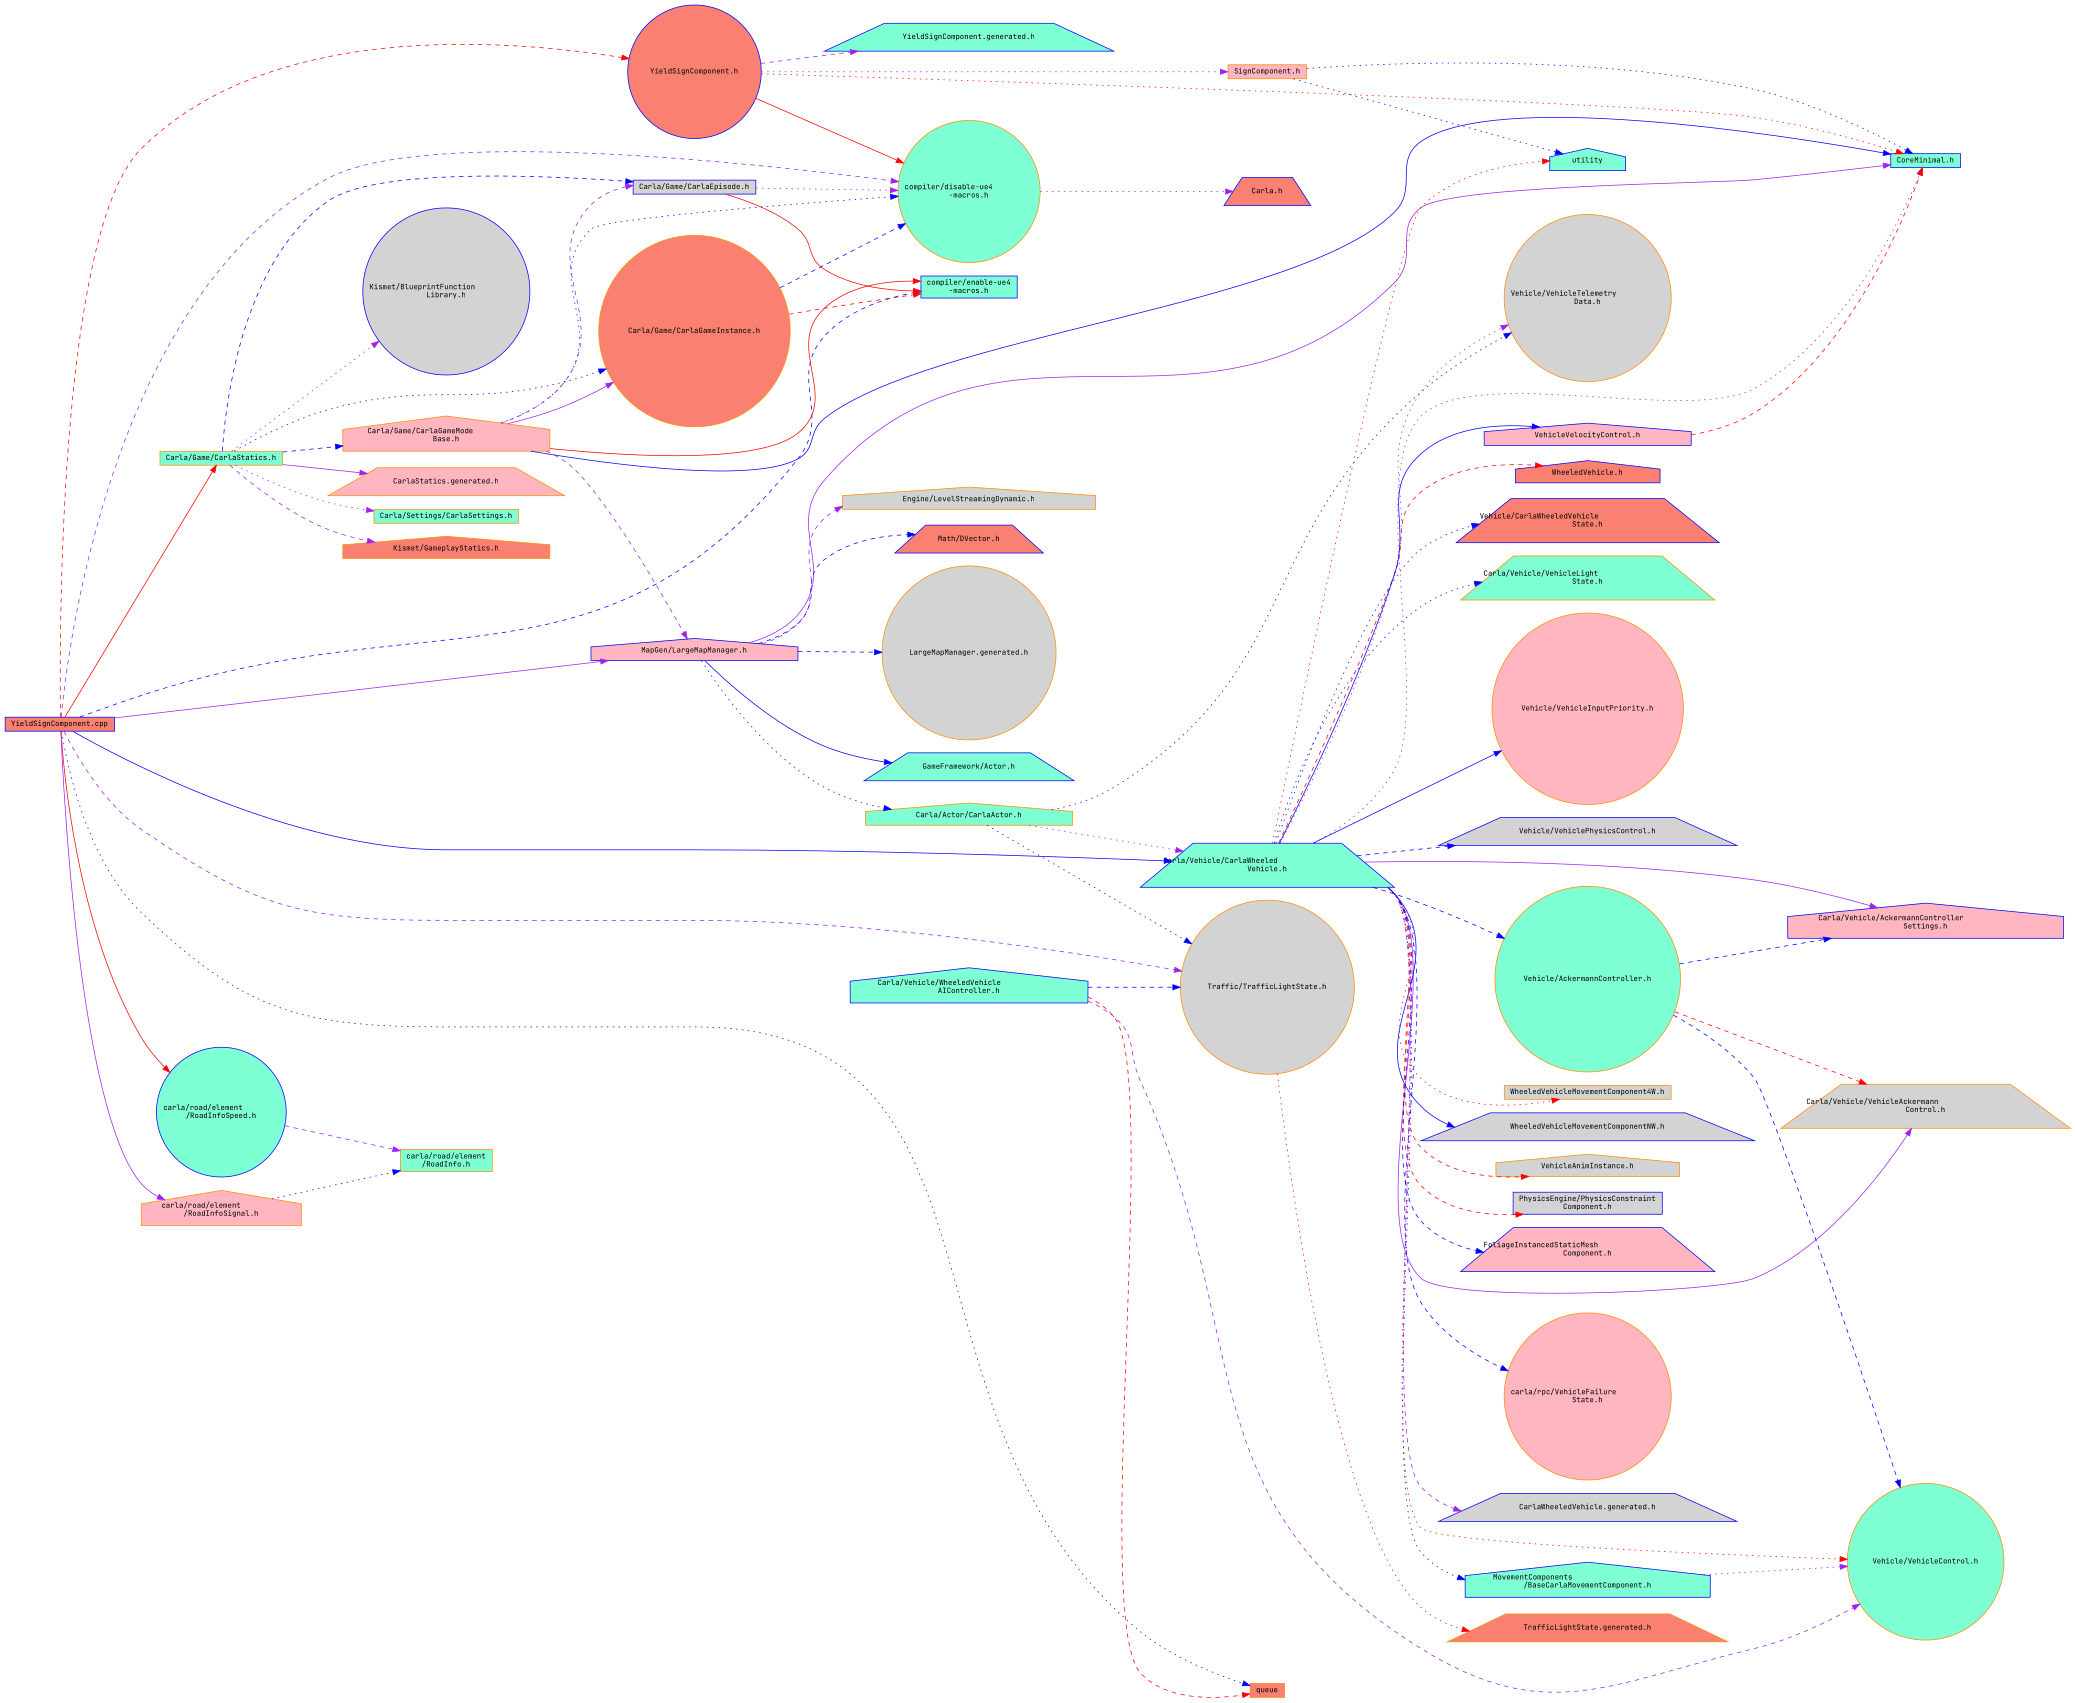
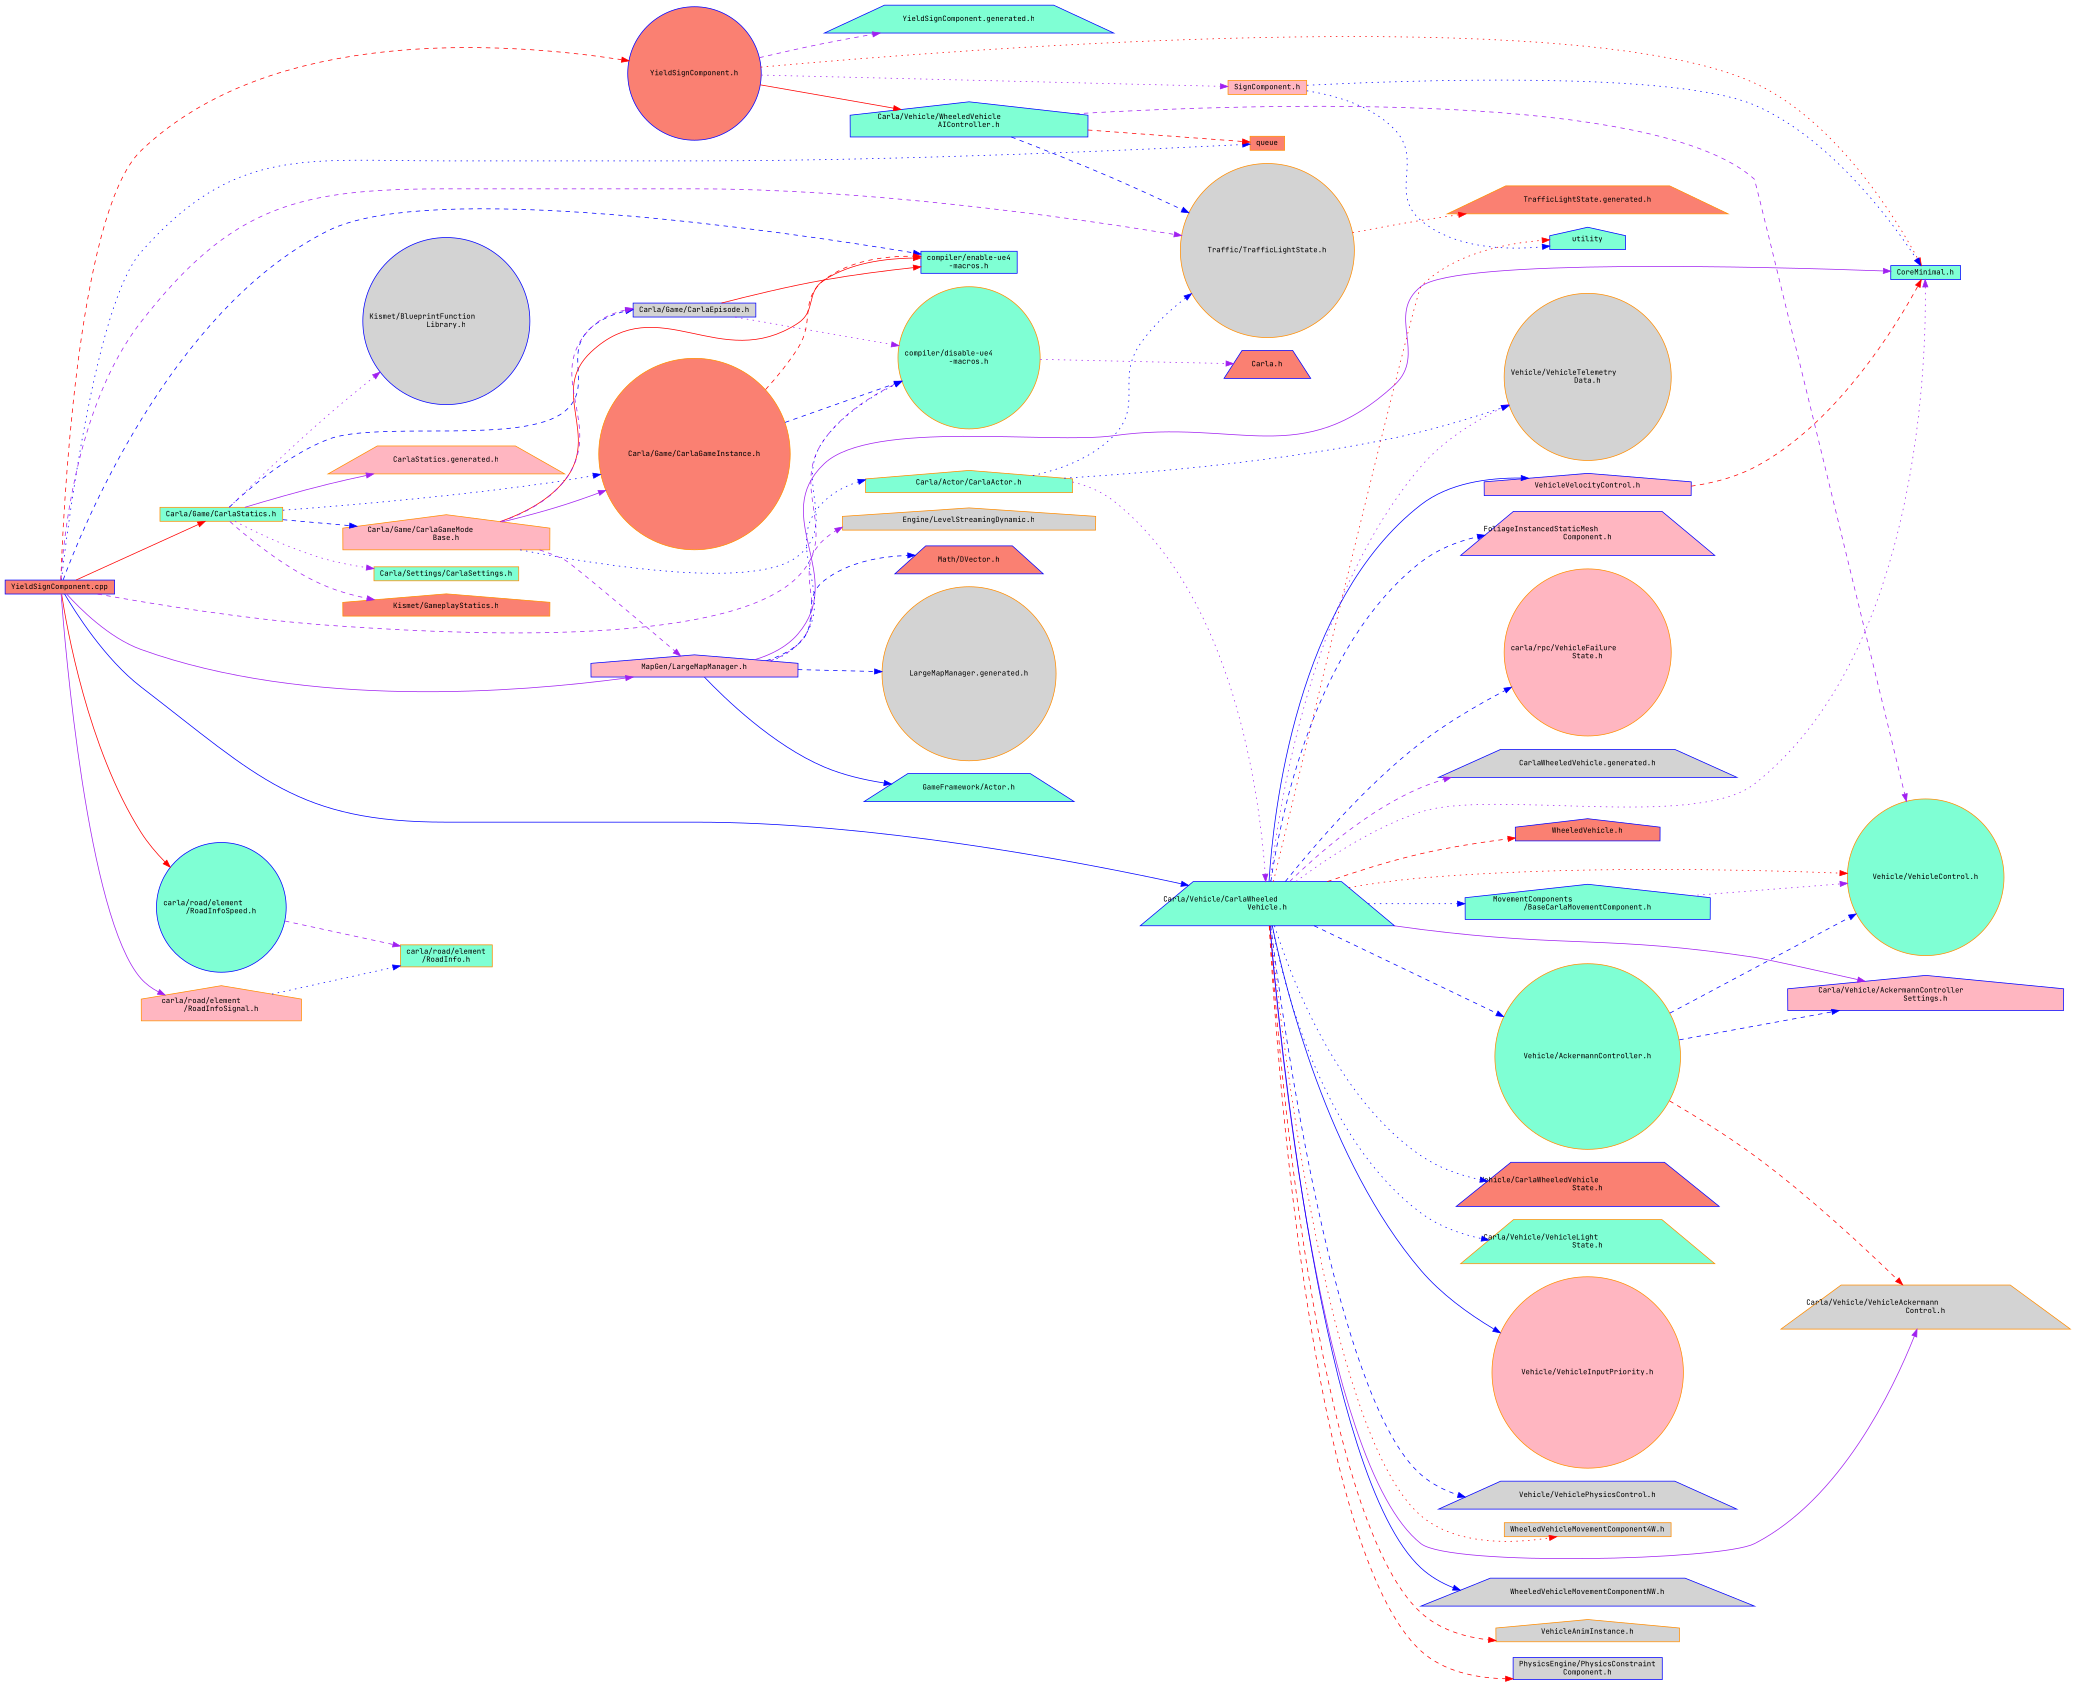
(826, 129) -> (827, 97)
(1221, 290) -> none
